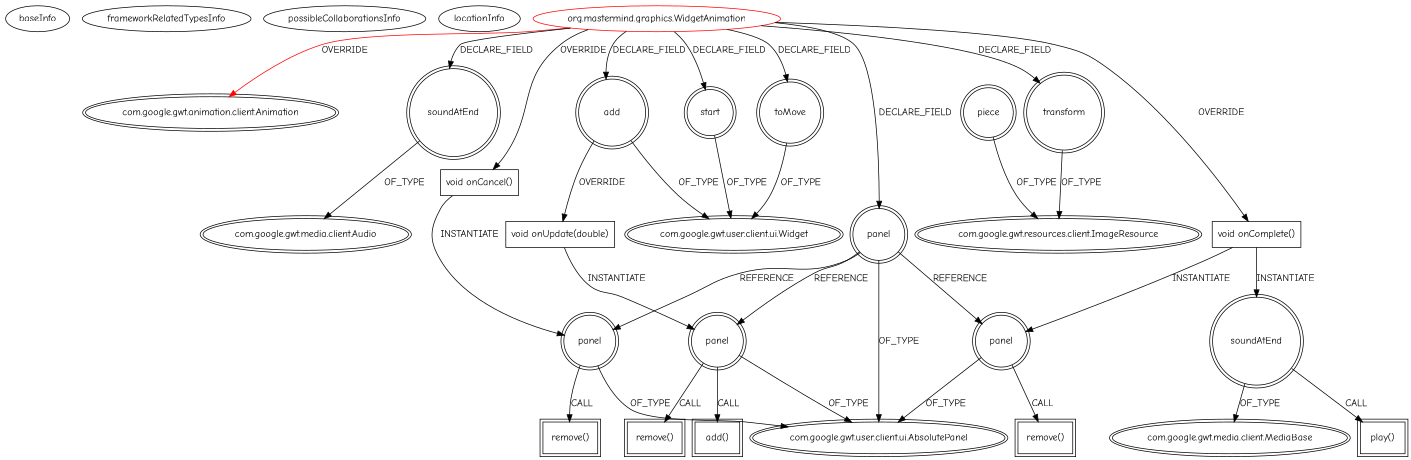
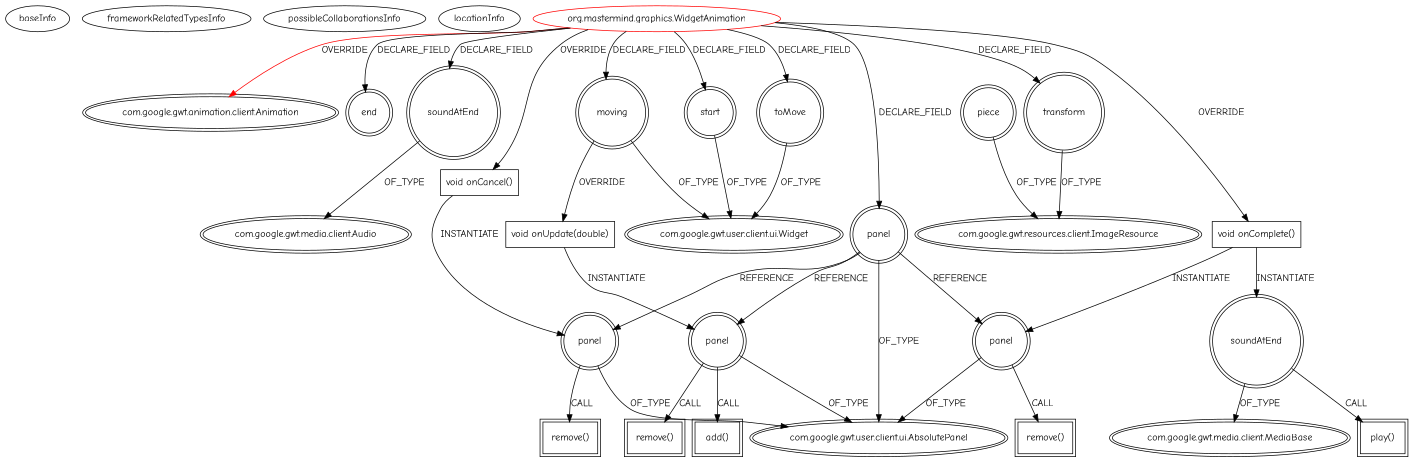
none -> (369, 113)
(612, 113) -> (612, 113)
